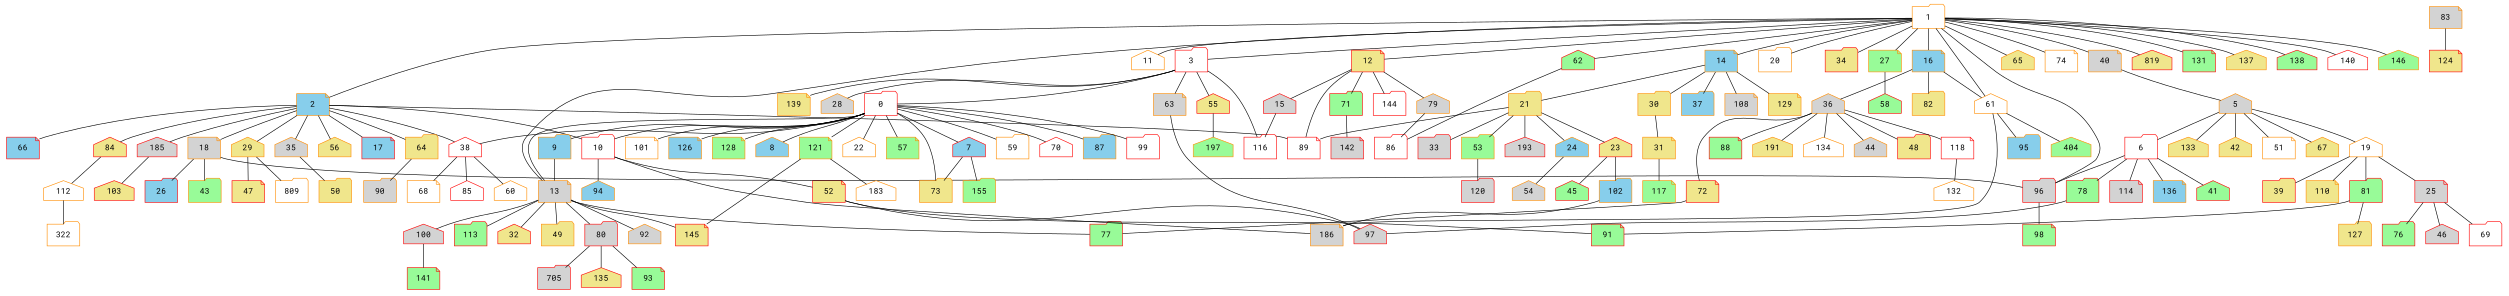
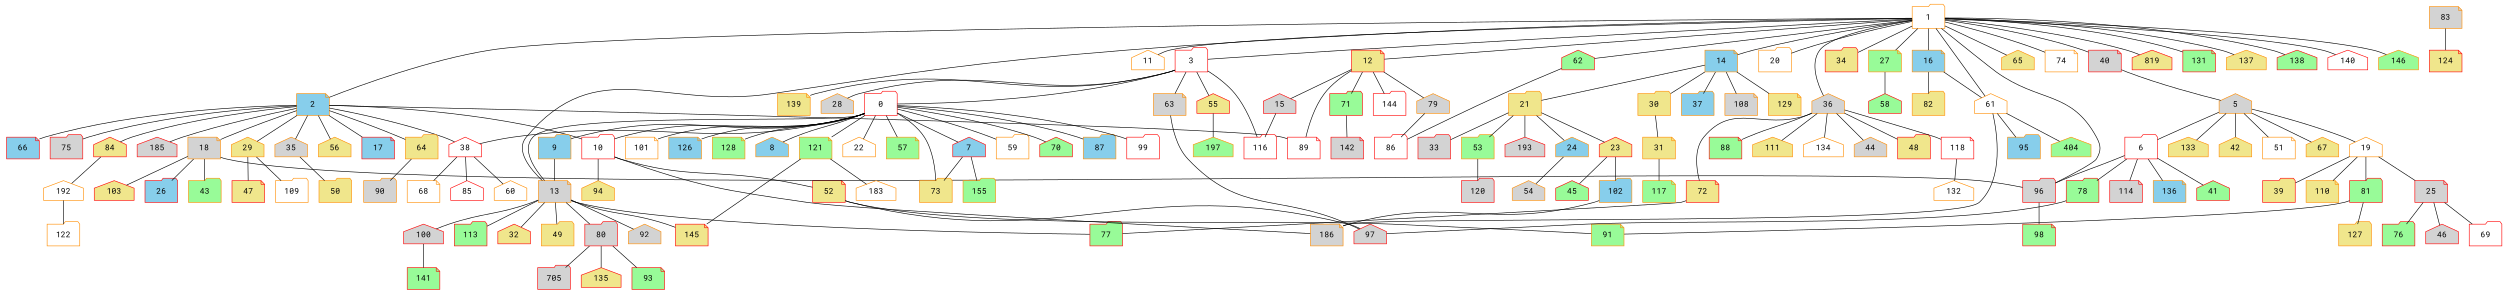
(2105, 61) -> (2105, 61)
(1876, 85) -> (1822, 48)
(1409, 122) -> none
none -> (66, 148)
(1056, 148) -> (1056, 148)
(1773, 148) -> (1773, 148)
(135, 170) -> (157, 171)
(63, 192) -> (63, 192)
(292, 192) -> (292, 192)
(598, 192) -> (598, 192)
(63, 235) -> (63, 235)
(1608, 235) -> (1608, 235)
